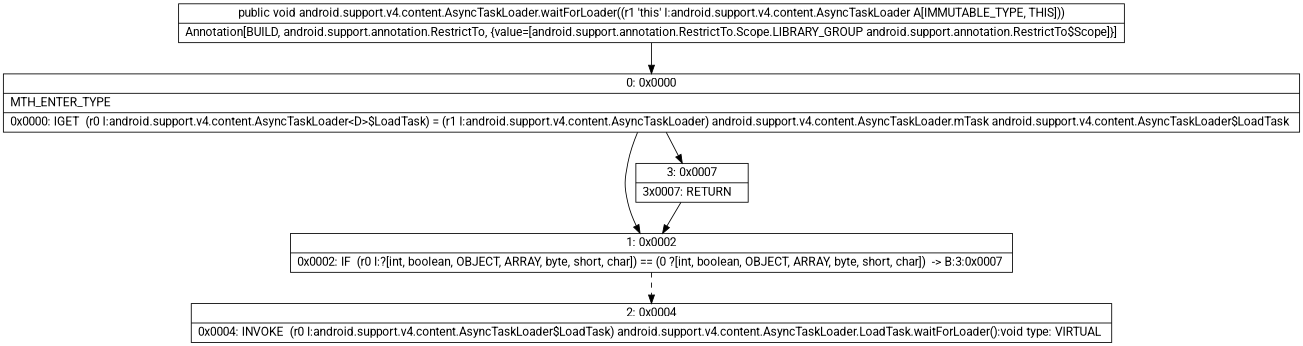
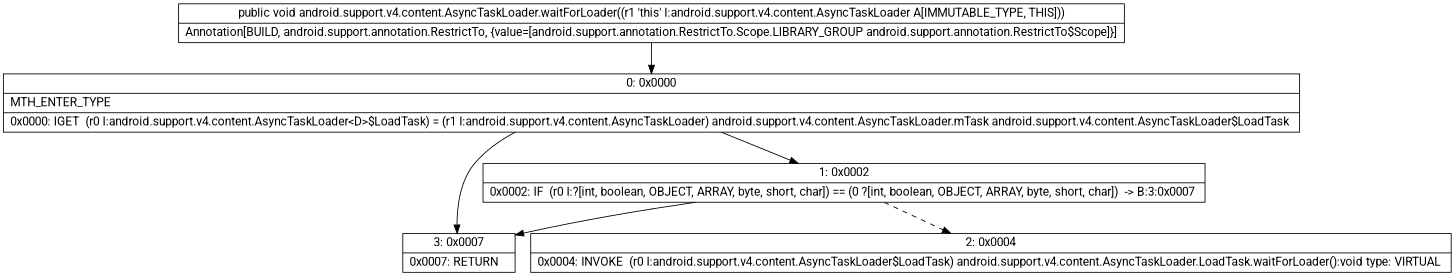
(692, 192) -> (459, 262)
(674, 214) -> (609, 216)
